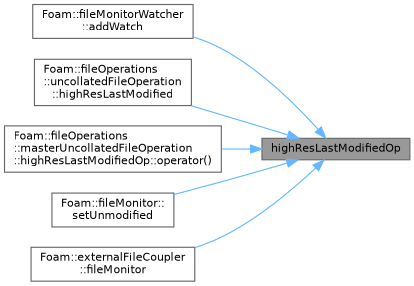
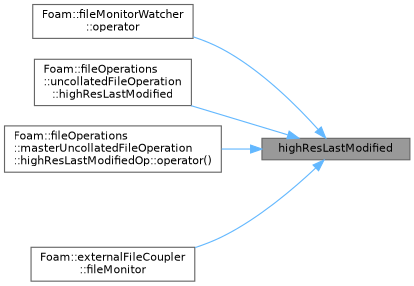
(113, 21) -> (113, 21)
(336, 149) -> (336, 149)
(113, 210) -> none
